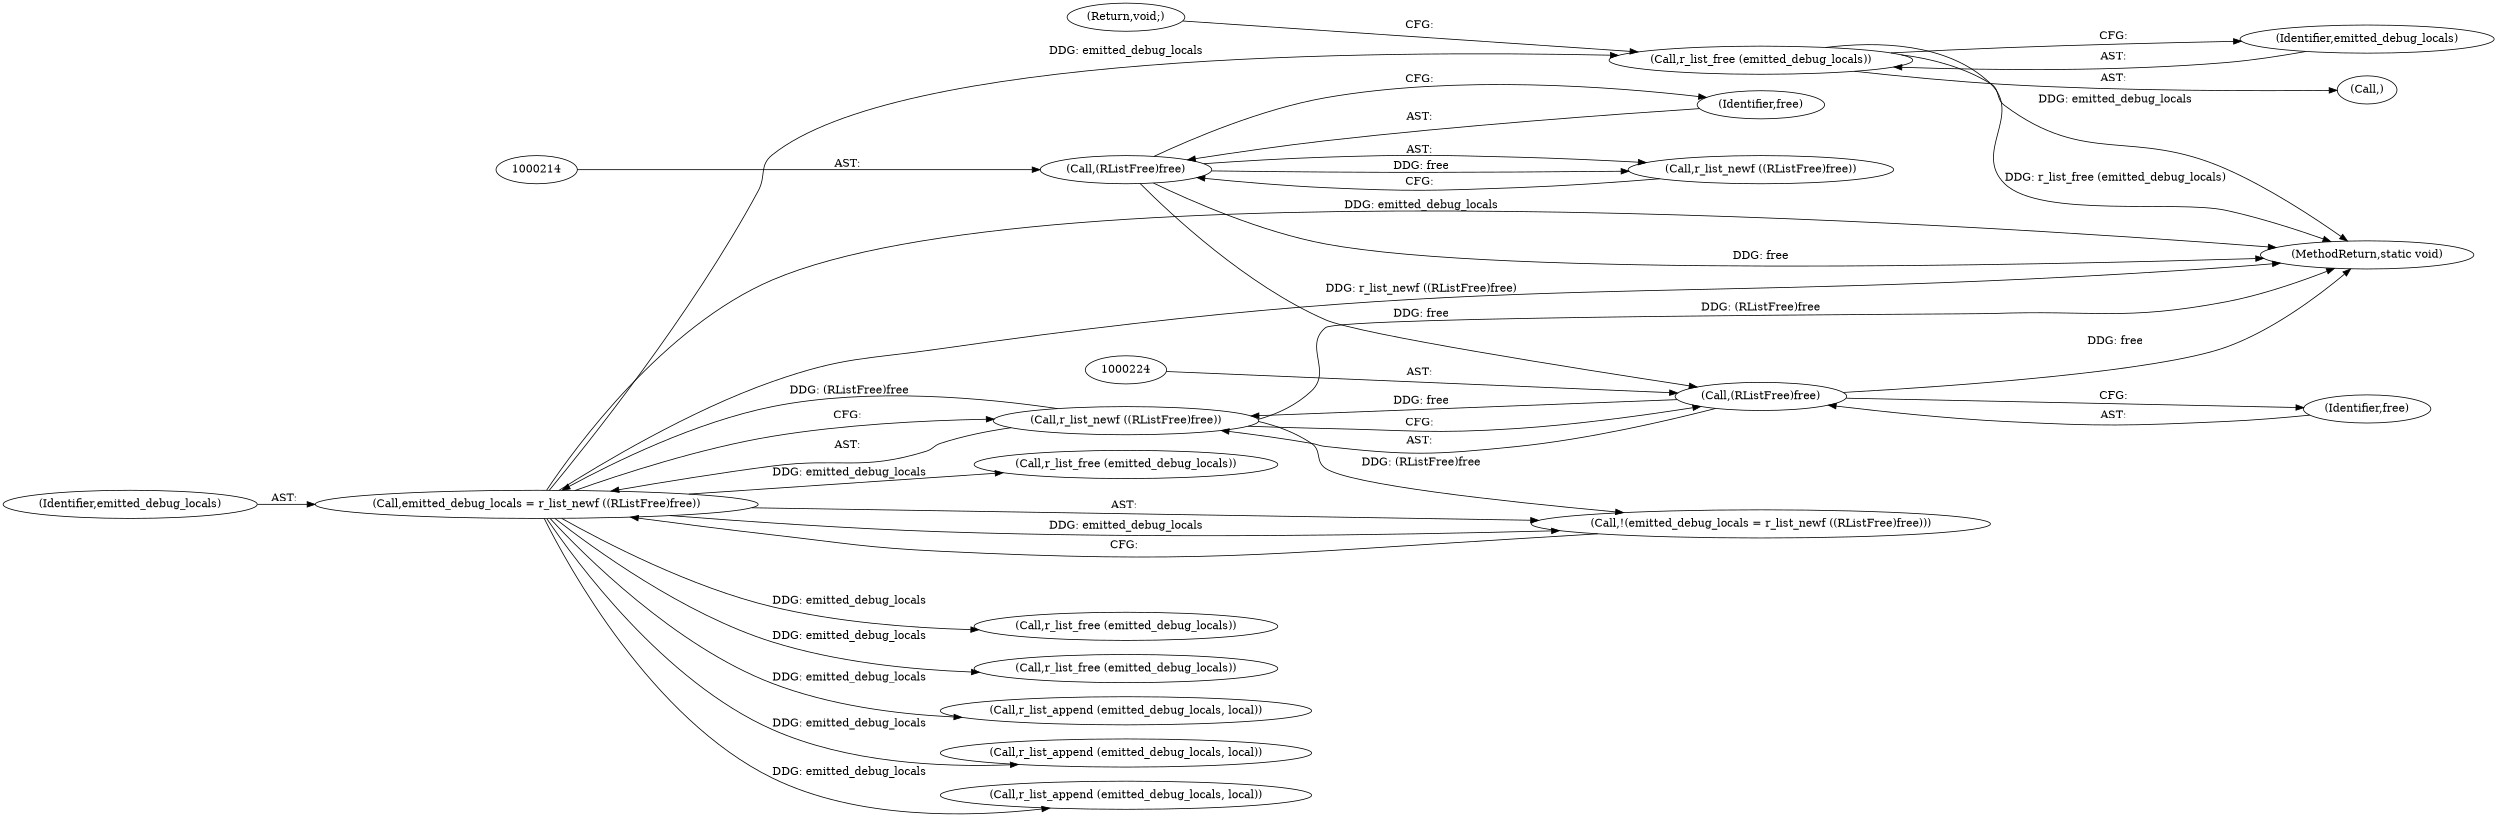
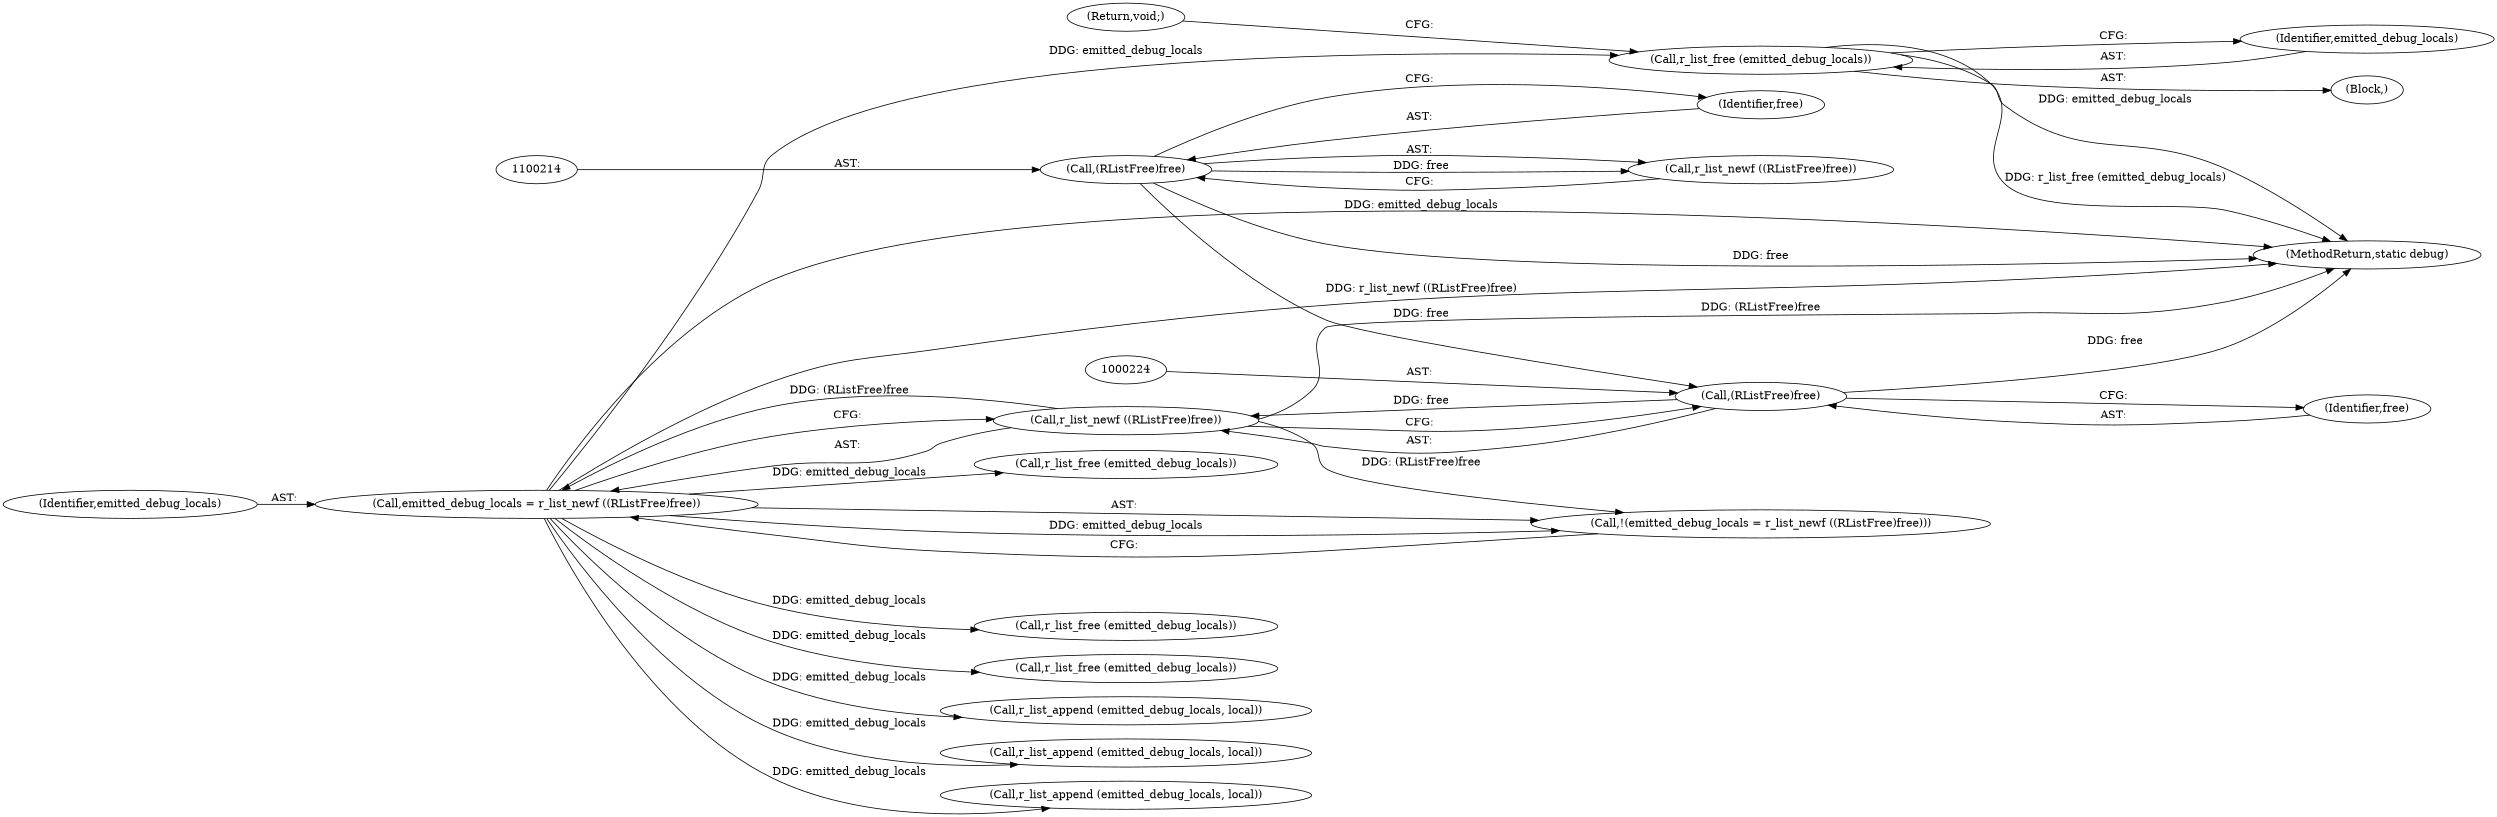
(2367, 90) -> (2367, 90)
(537, 170) -> (537, 170)
(2367, 255) -> (2367, 255)
